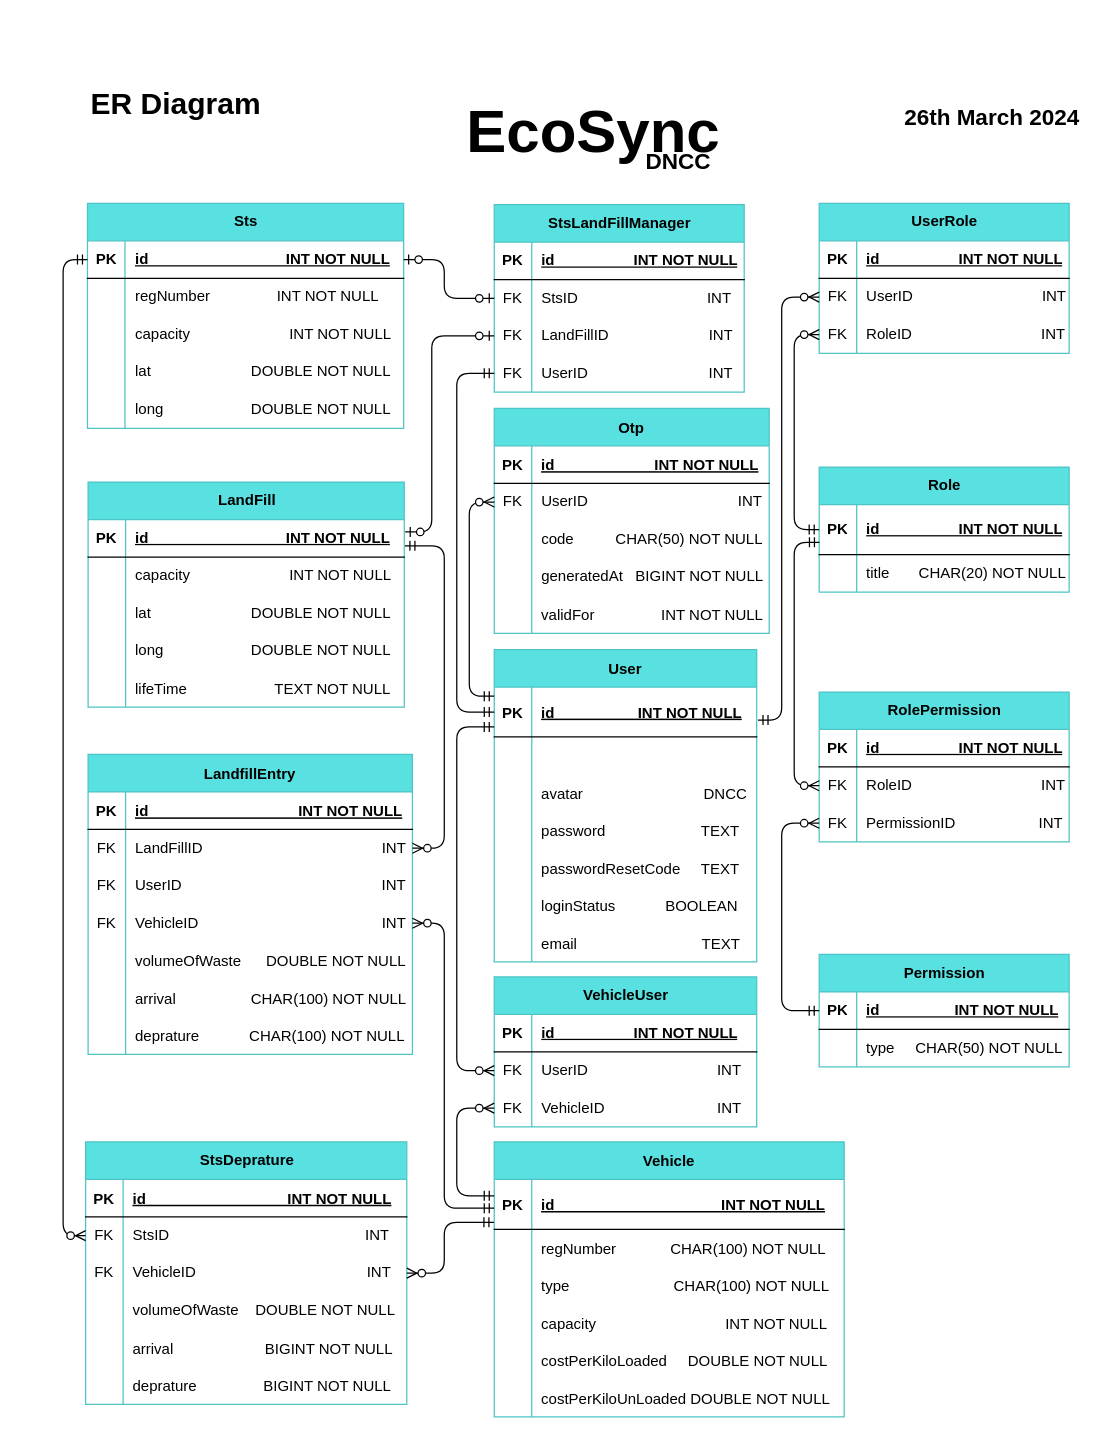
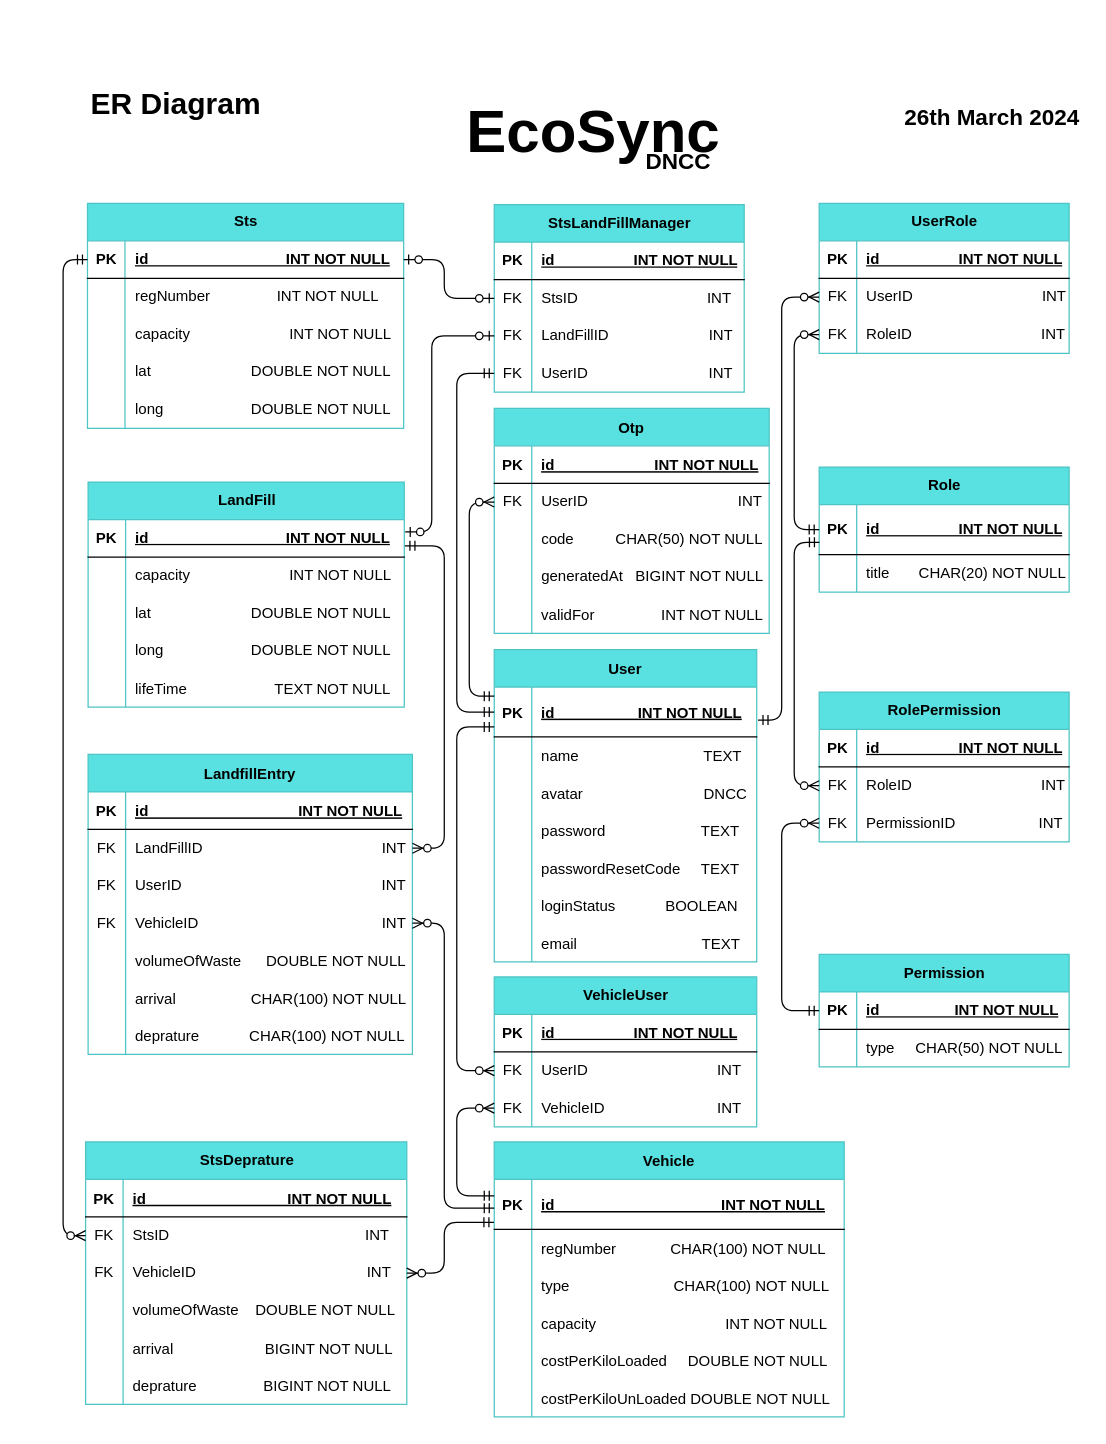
none -> (644, 756)
